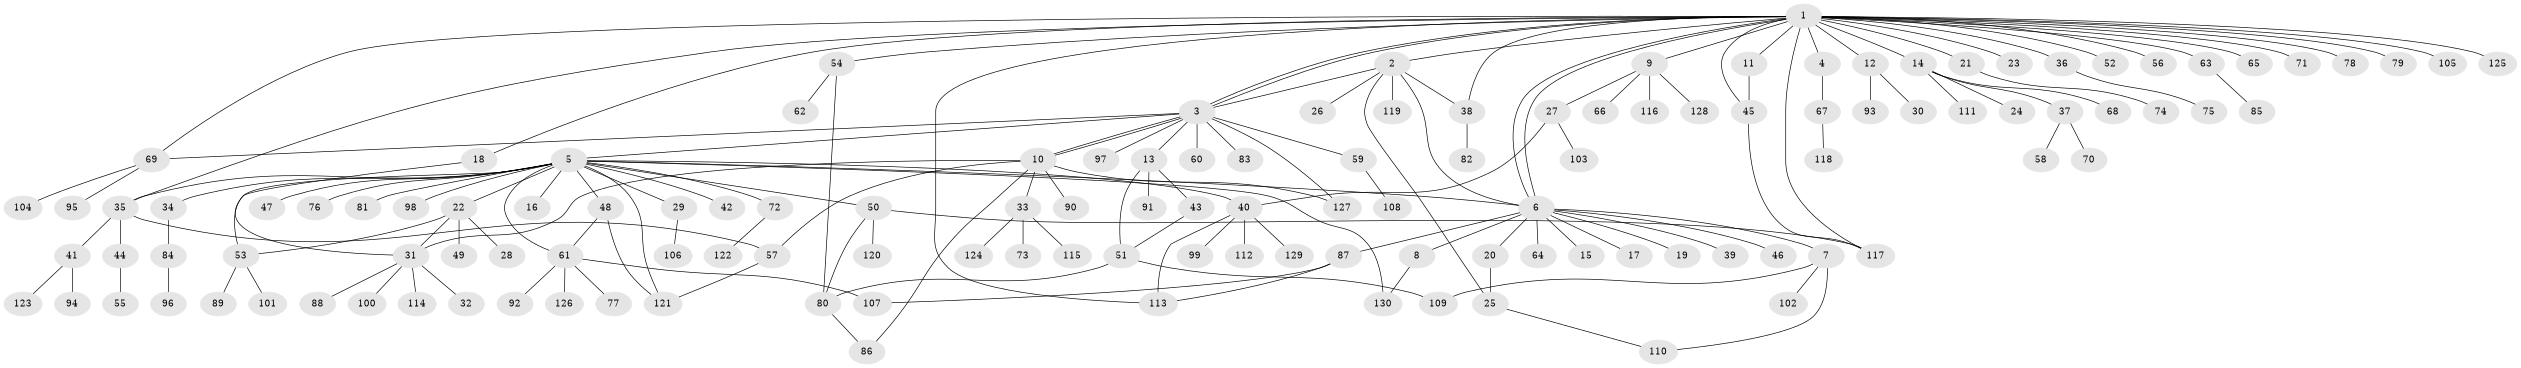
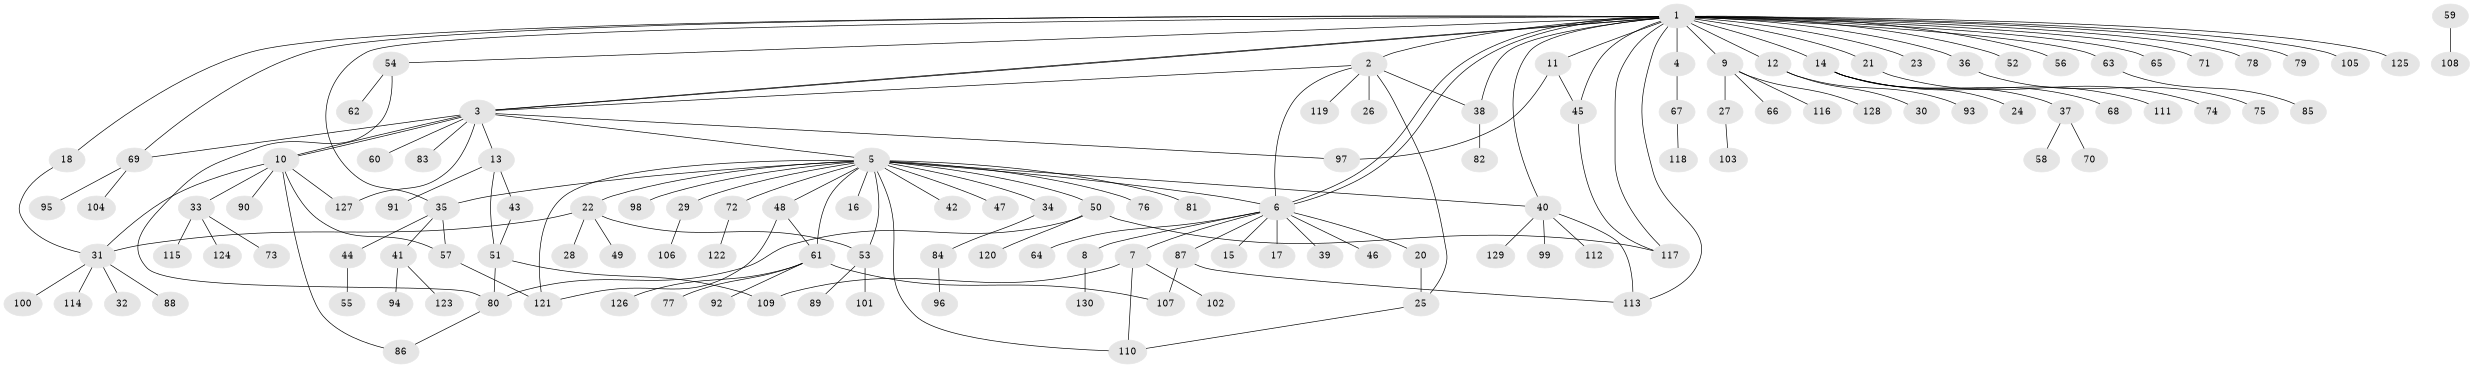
(1278, 136) -> none
none -> (1466, 141)
(1199, 188) -> (935, 327)
(1422, 192) -> (1525, 59)
(1682, 256) -> none
